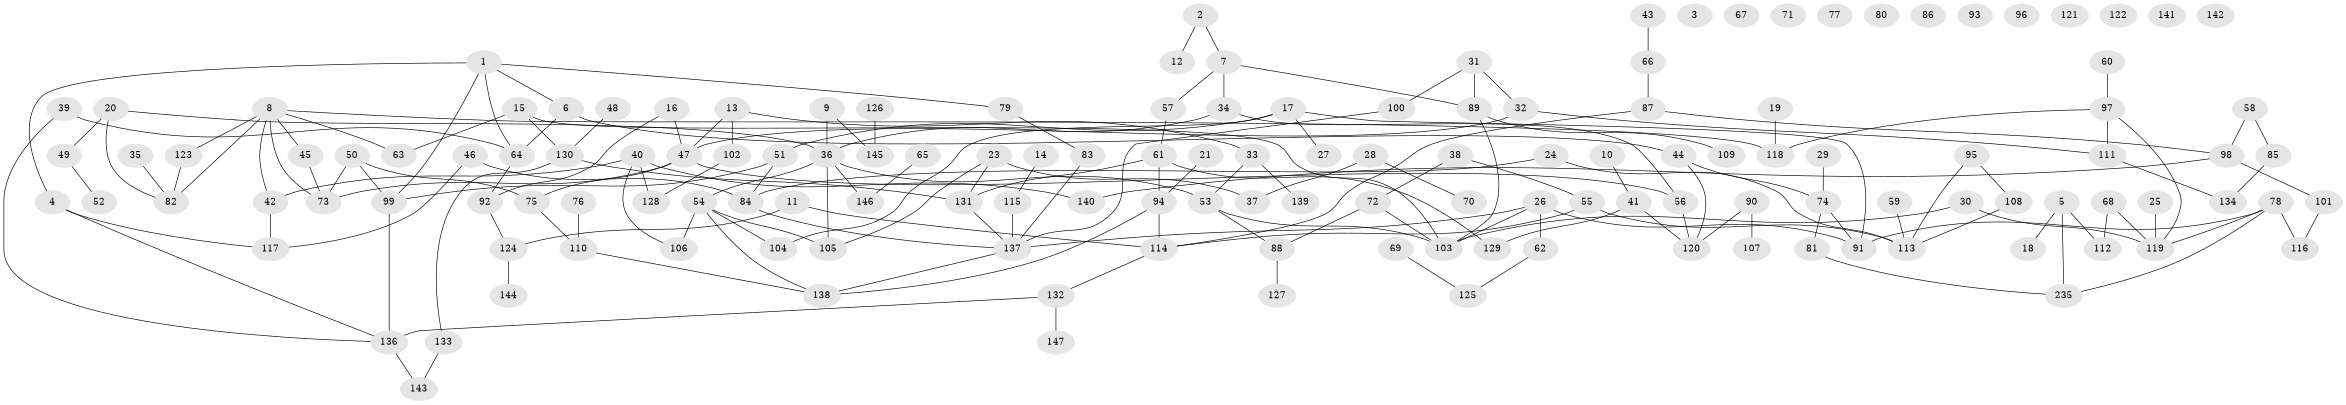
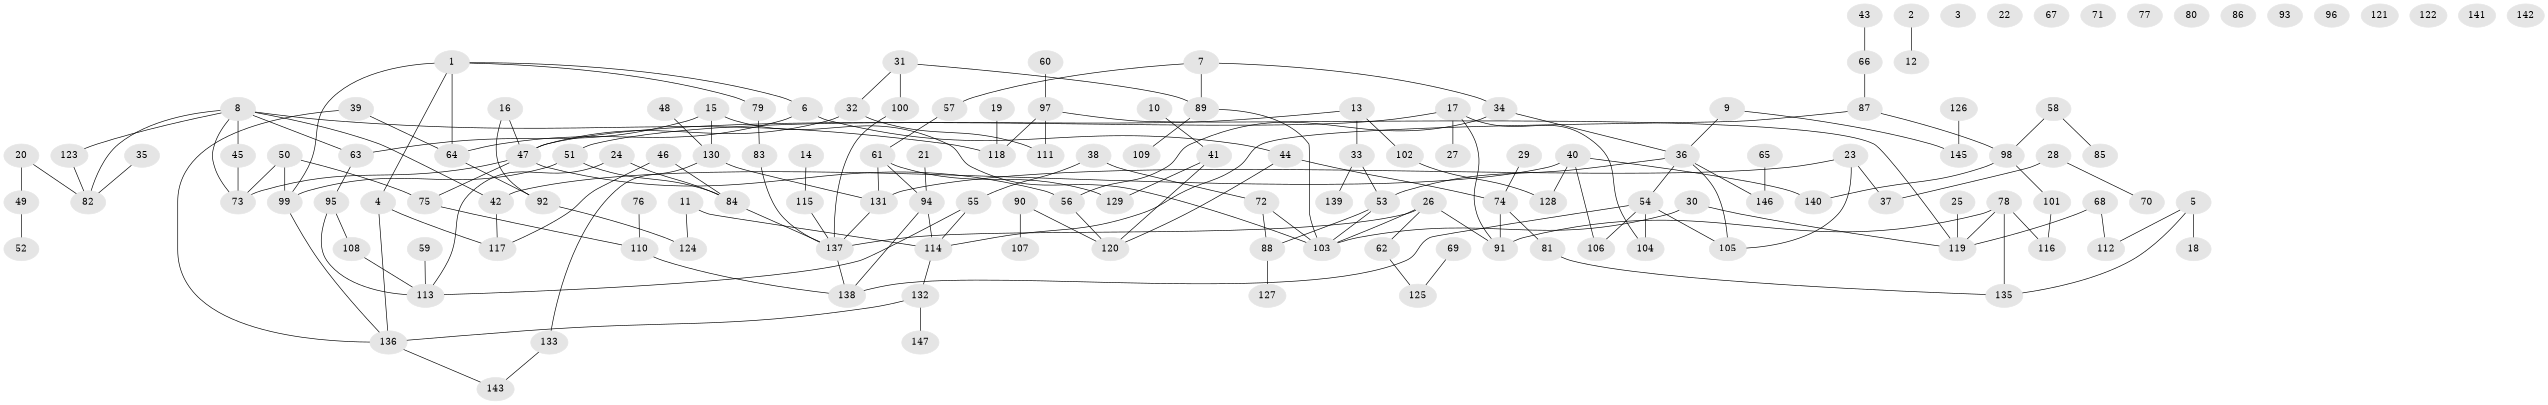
none -> (2005, 16)
(1212, 39) -> none
(437, 124) -> none
none -> (344, 179)
(2228, 202) -> none
(509, 296) -> none
(2064, 296) -> (2004, 296)
